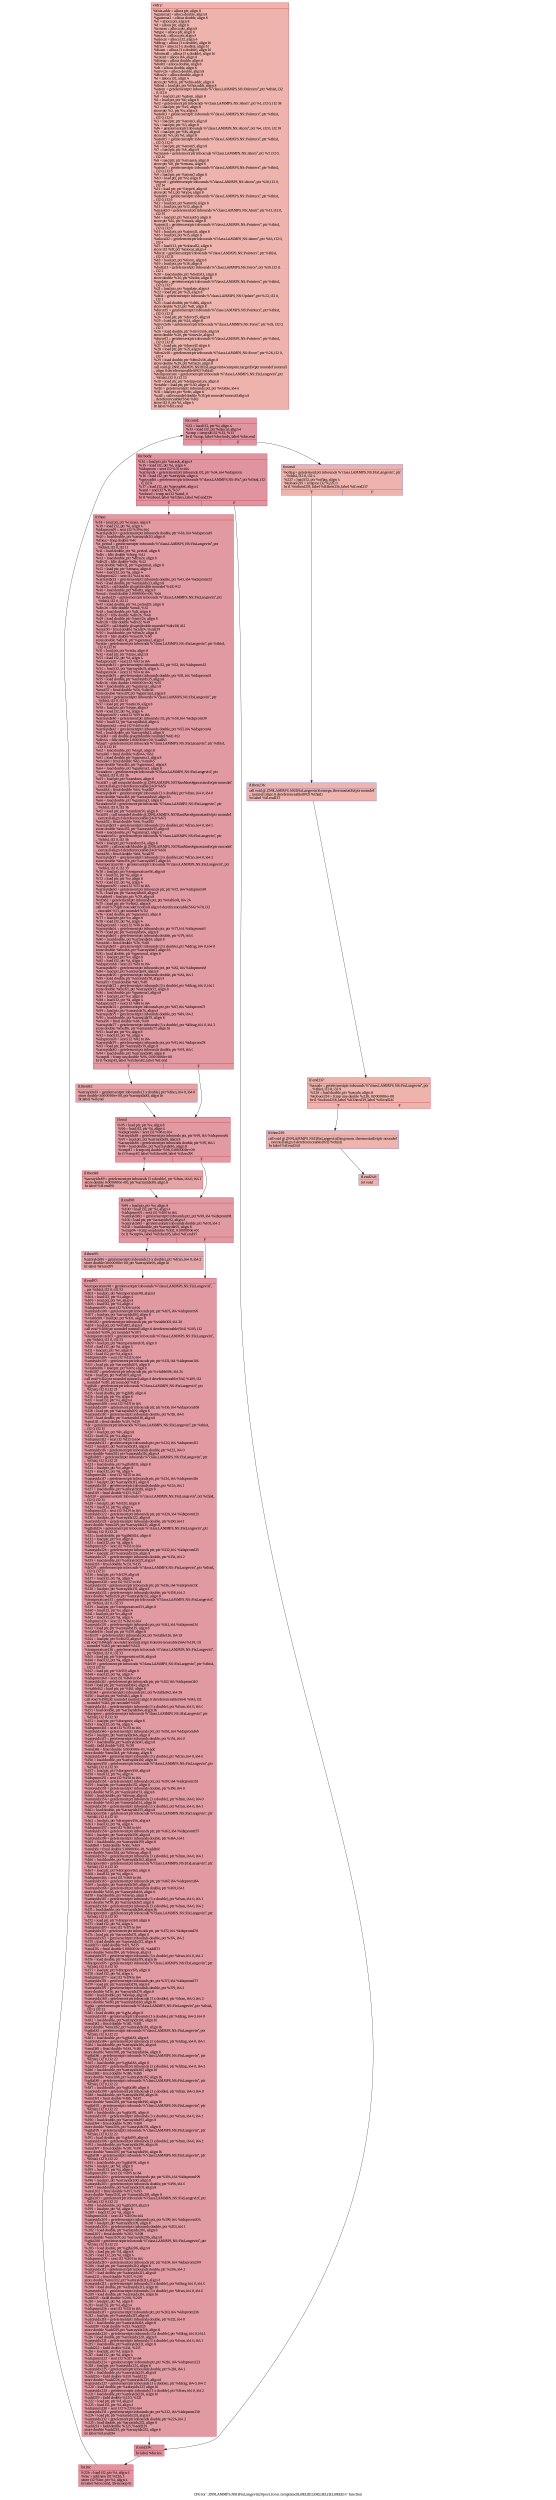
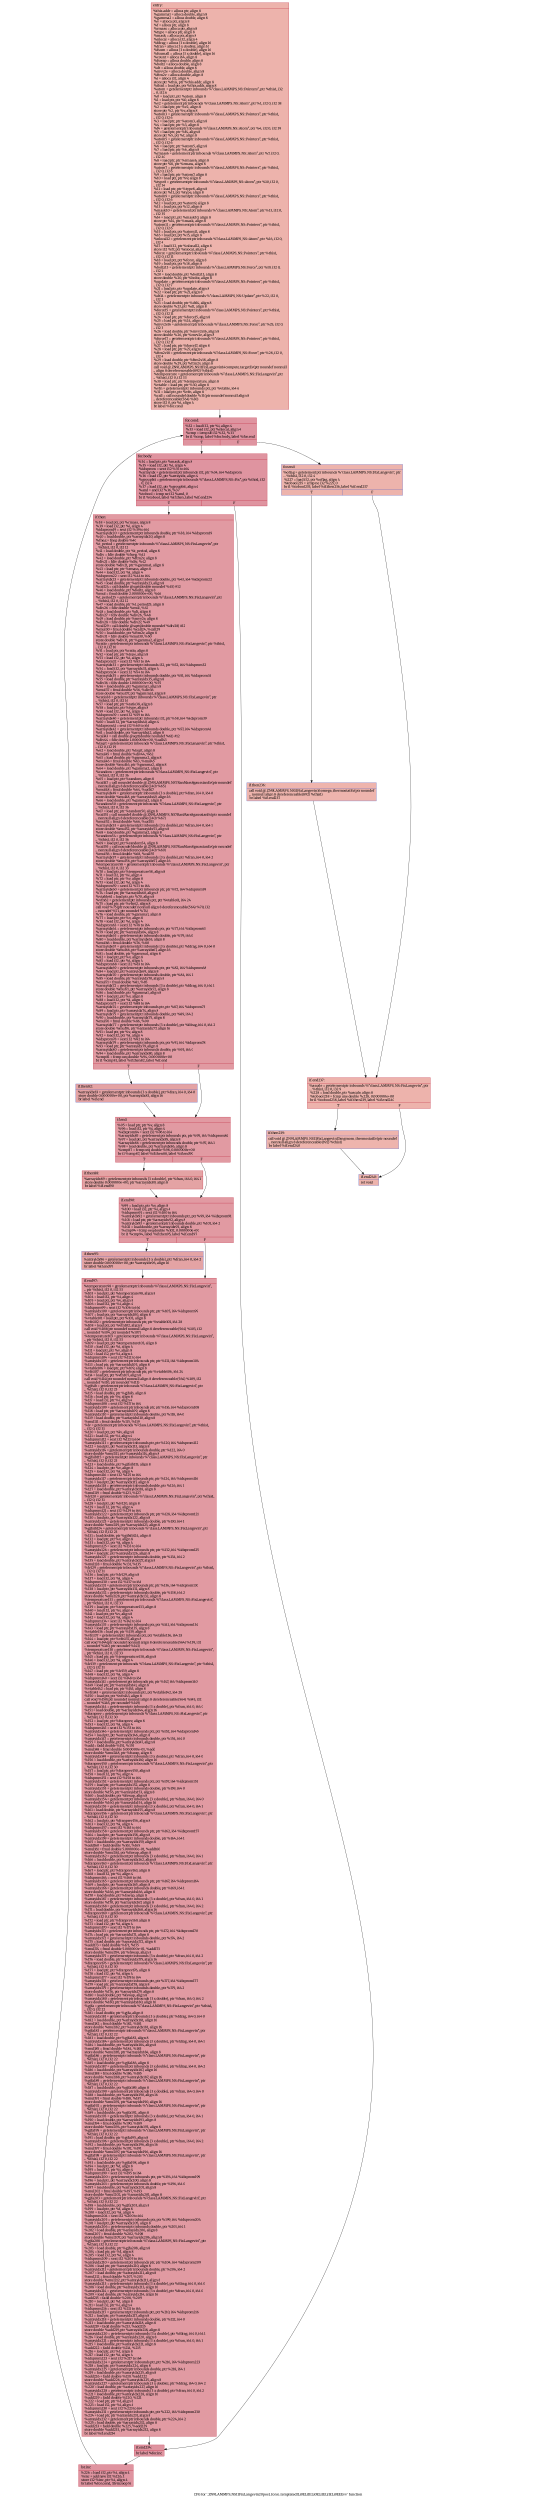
none -> (411, 785)
none -> (406, 1148)
